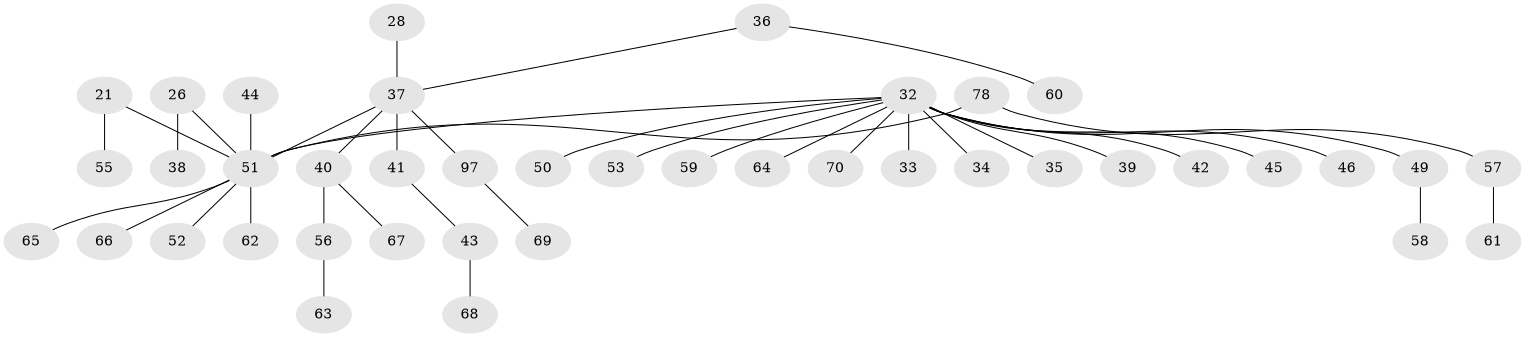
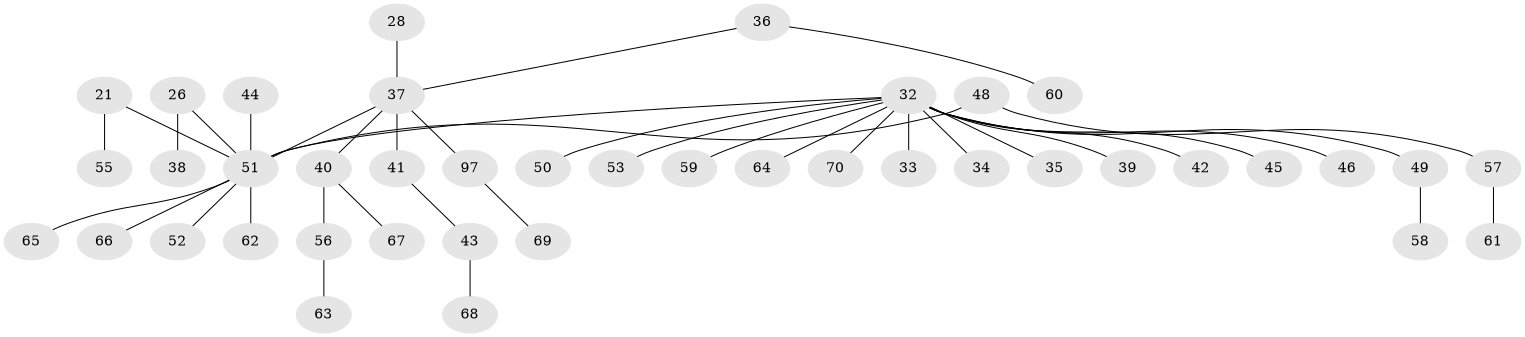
(982, 95) -> (982, 95)
